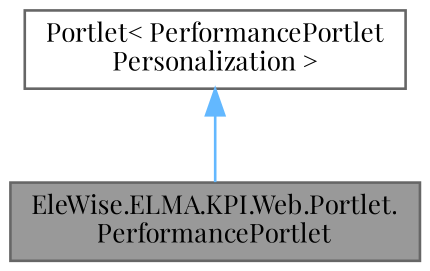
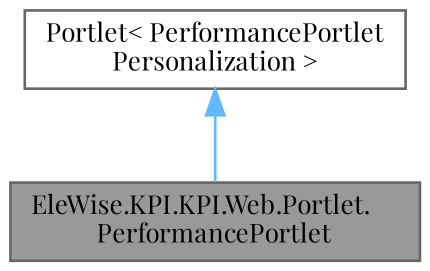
(215, 222) -> (215, 222)
